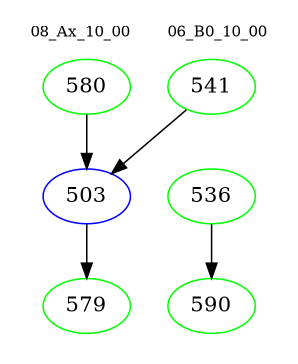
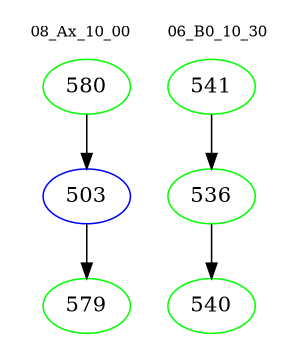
(218, 33) -> (218, 33)
(166, 127) -> (212, 134)
(212, 306) -> (212, 306)
